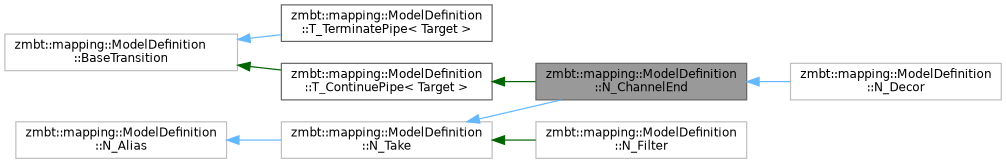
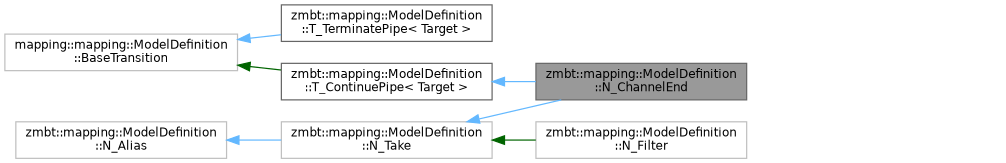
(121, 52) -> (121, 52)
(520, 82) -> (520, 82)
(896, 82) -> none
